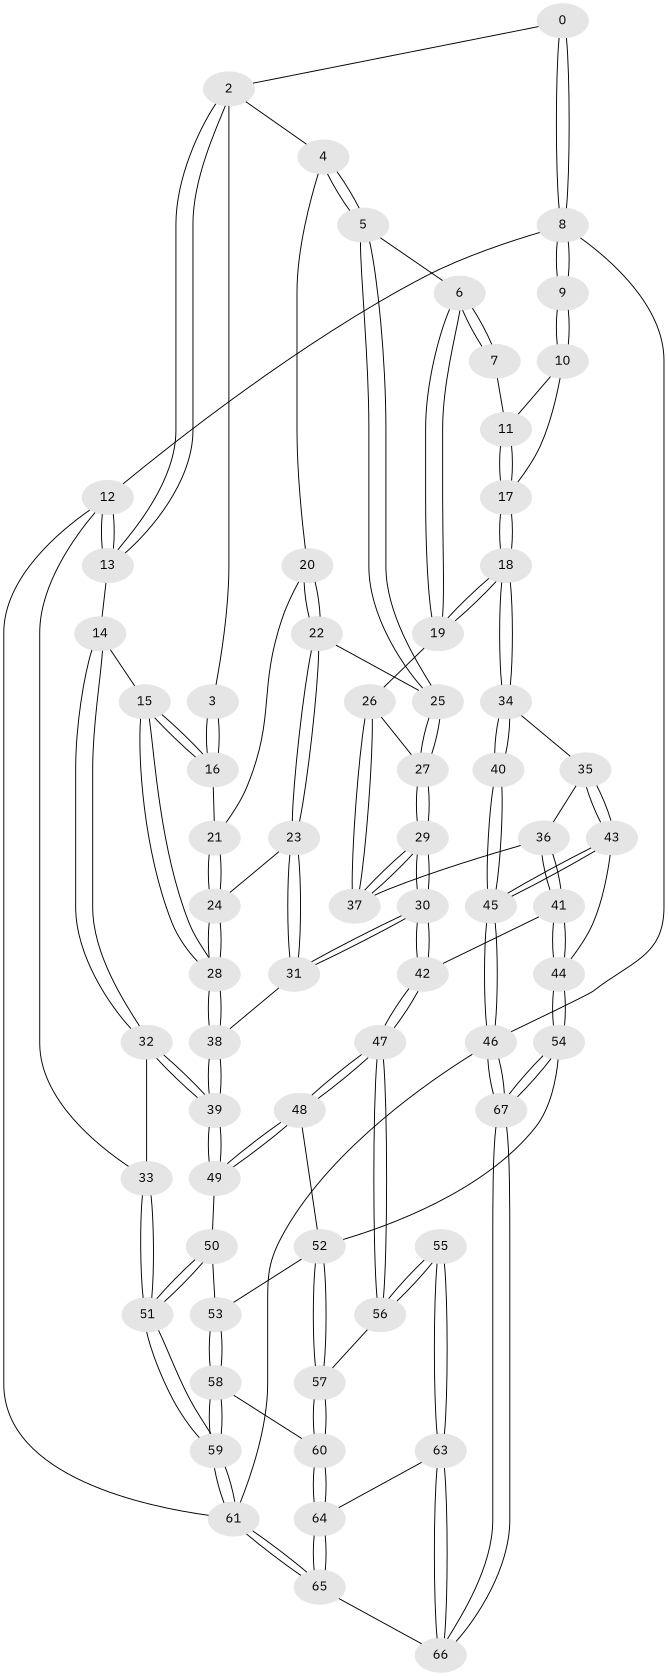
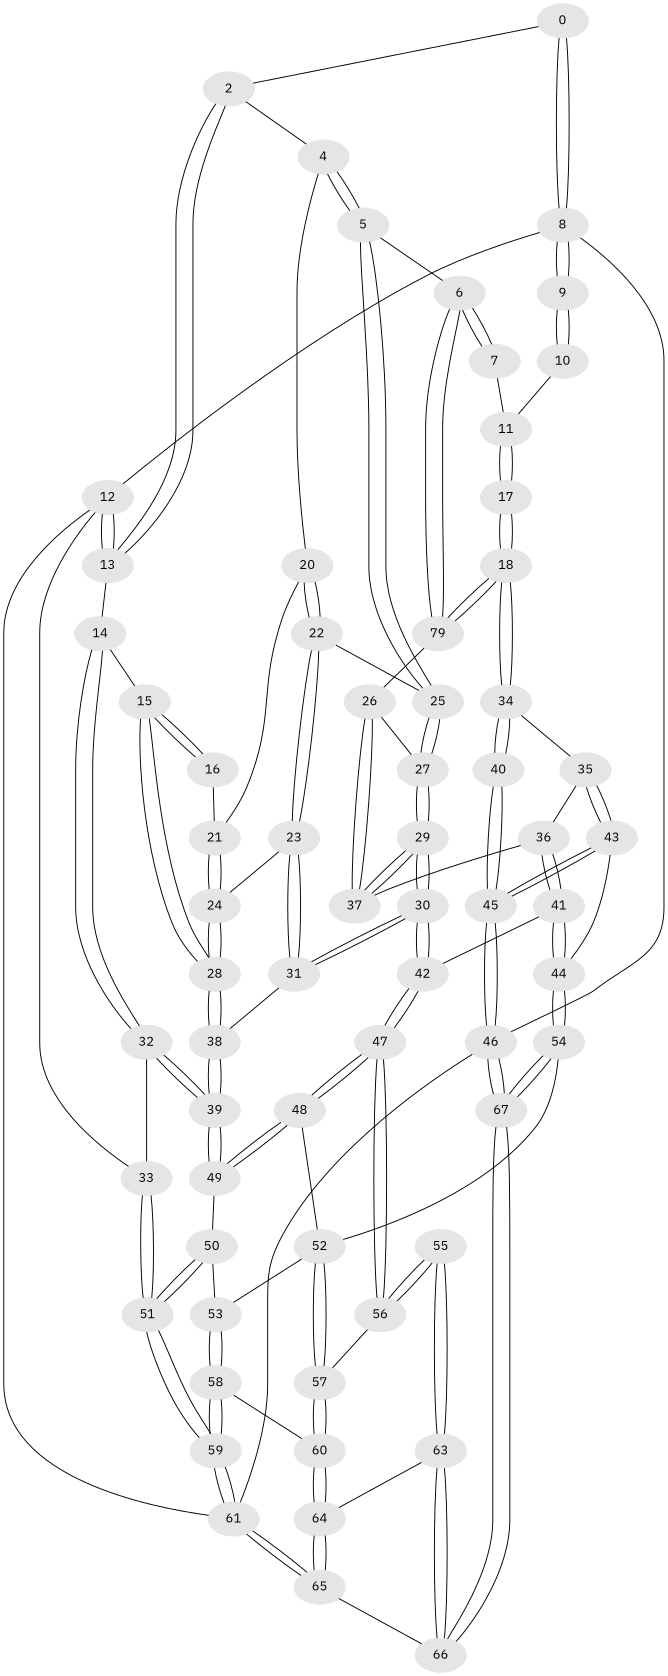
(546, 433) -> none
(438, 634) -> (438, 634)
(213, 702) -> none
